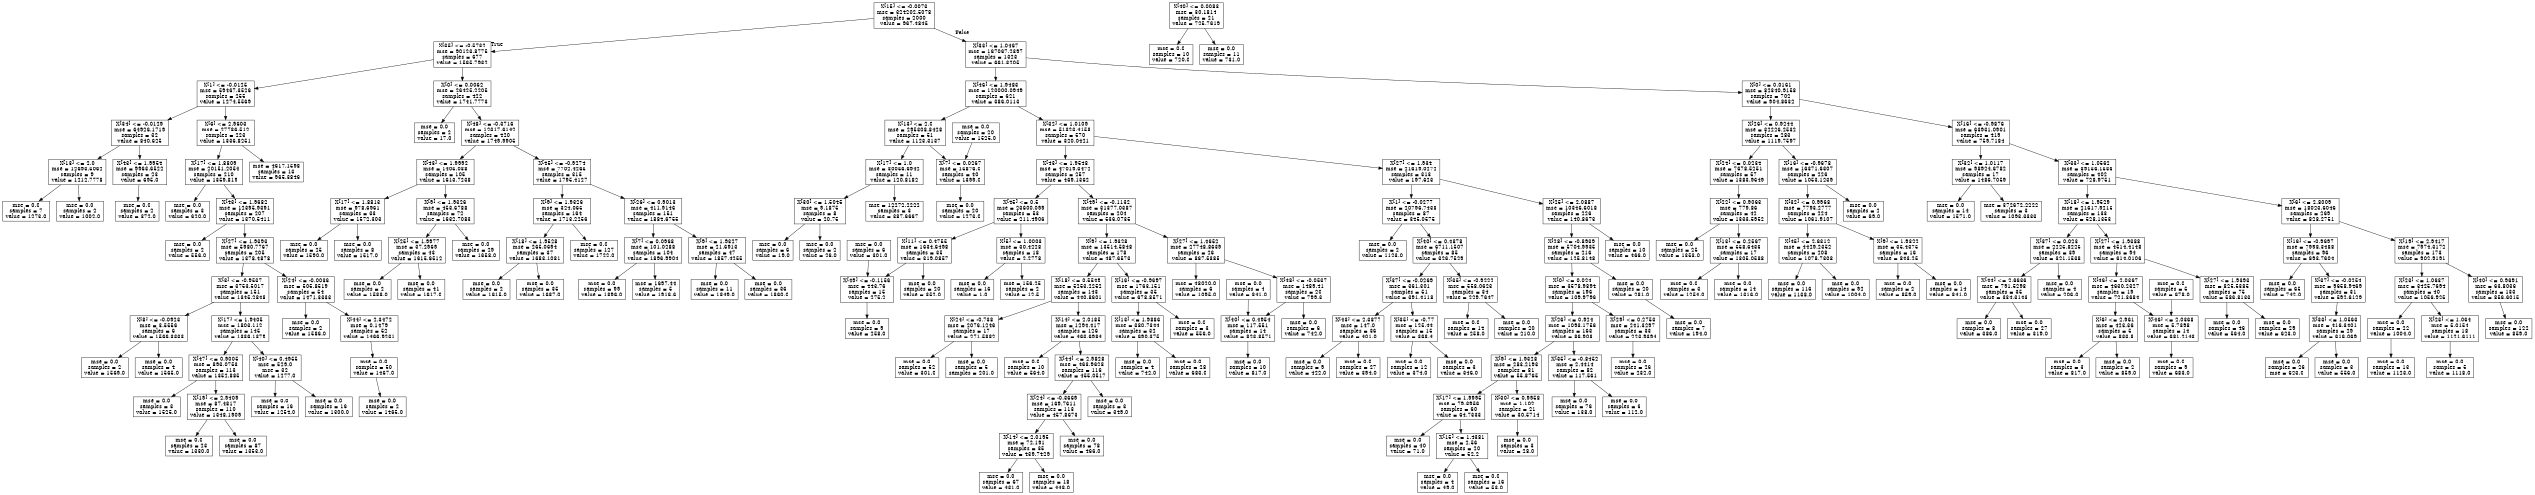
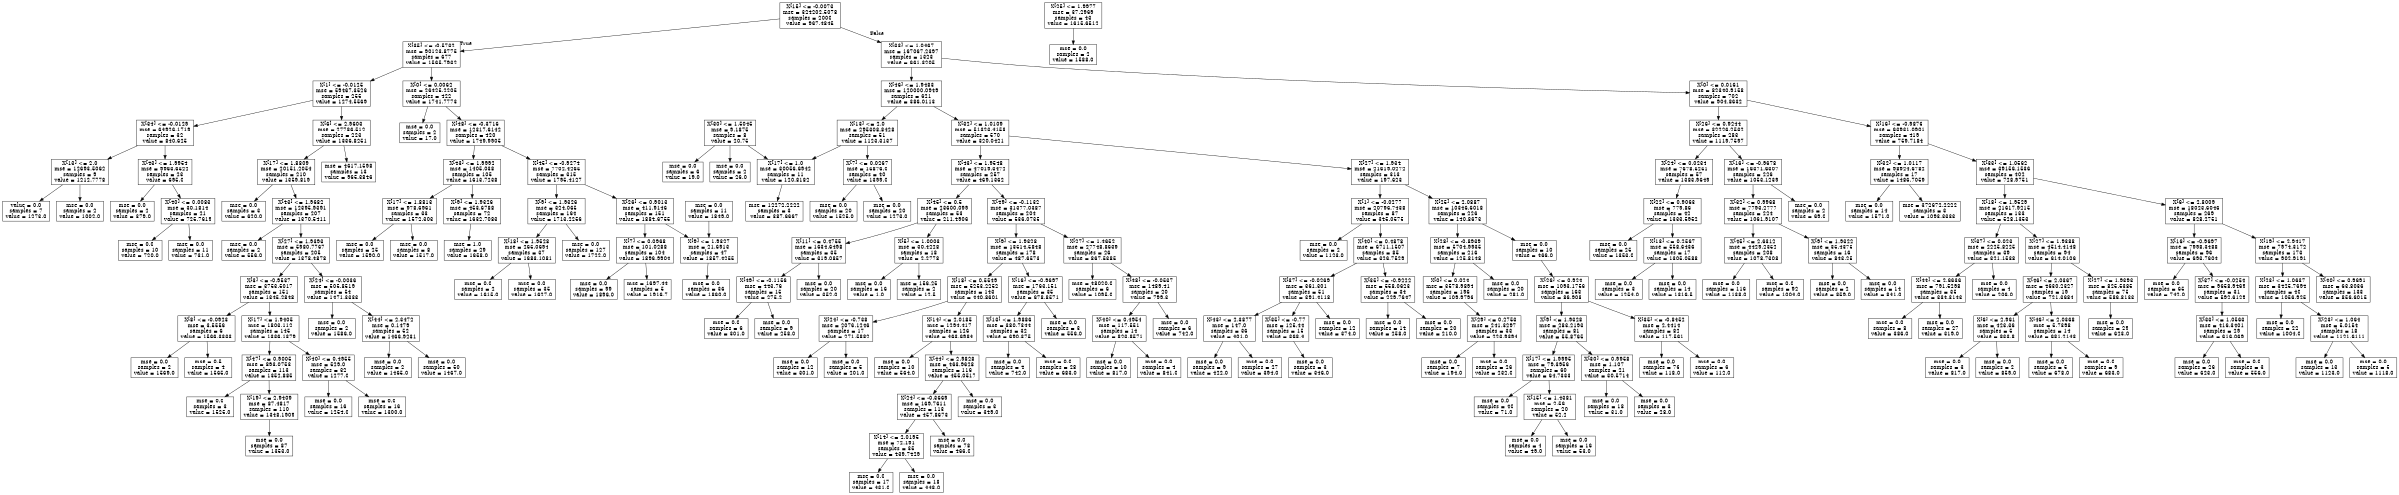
(969, 149) -> (850, 192)
none -> (176, 190)
(859, 191) -> (756, 151)
(26, 211) -> (26, 211)
(137, 211) -> (132, 211)
(432, 229) -> none
(476, 250) -> (468, 250)
(868, 267) -> (745, 309)
(716, 269) -> (709, 227)
(421, 289) -> none
(540, 289) -> (532, 289)
(656, 289) -> (648, 289)
(1738, 289) -> (1672, 289)
(1248, 306) -> (1139, 348)
(2171, 306) -> (2052, 348)
(1572, 307) -> (1546, 267)
(1658, 308) -> (1469, 348)
(2227, 329) -> none
(2509, 329) -> none
(2391, 346) -> (2330, 348)
(1412, 348) -> (1322, 309)
(159, 368) -> (208, 368)
(275, 368) -> (328, 368)
(917, 368) -> (795, 368)
(972, 368) -> (846, 368)
(2287, 368) -> (2197, 368)
(378, 385) -> (389, 348)
(1517, 407) -> (1607, 368)
(1574, 407) -> (1662, 368)
none -> (1606, 407)
(189, 446) -> none
(1001, 482) -> (871, 482)
